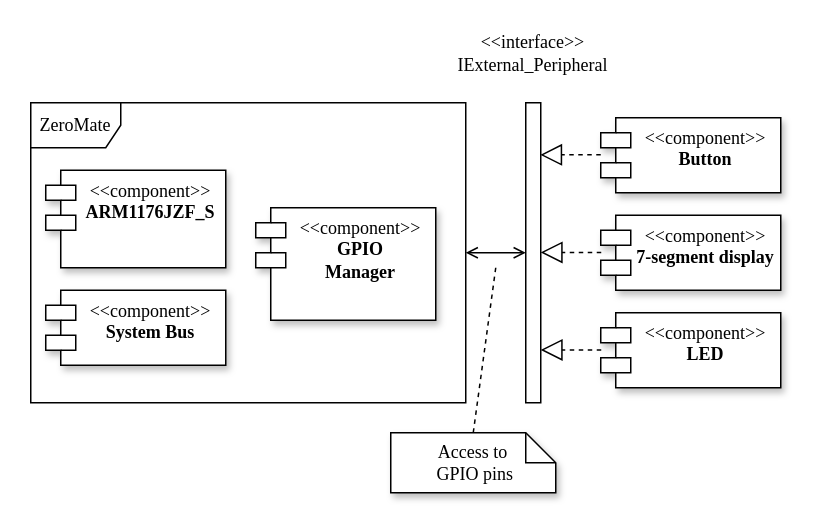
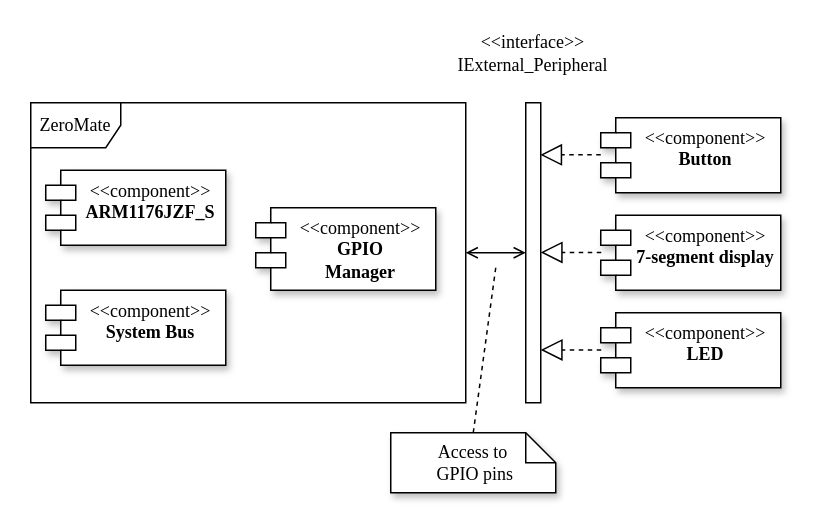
(136, 219) -> (136, 208)
(346, 264) -> (346, 249)
